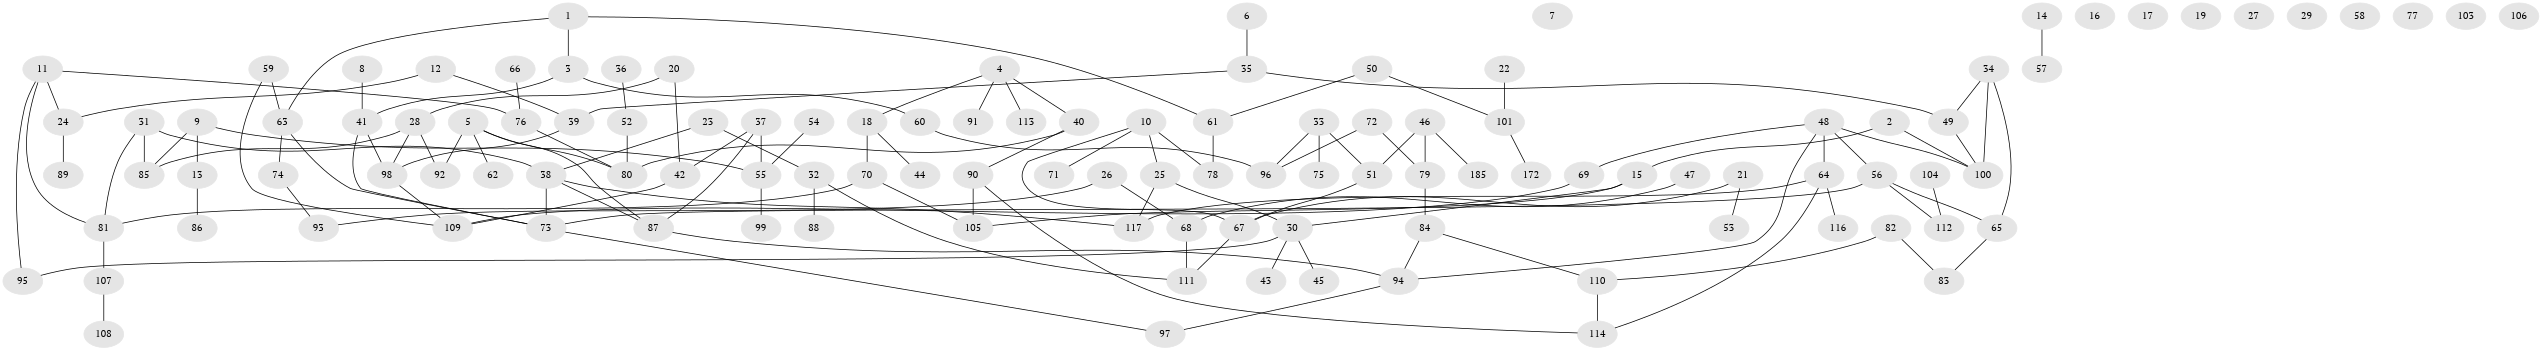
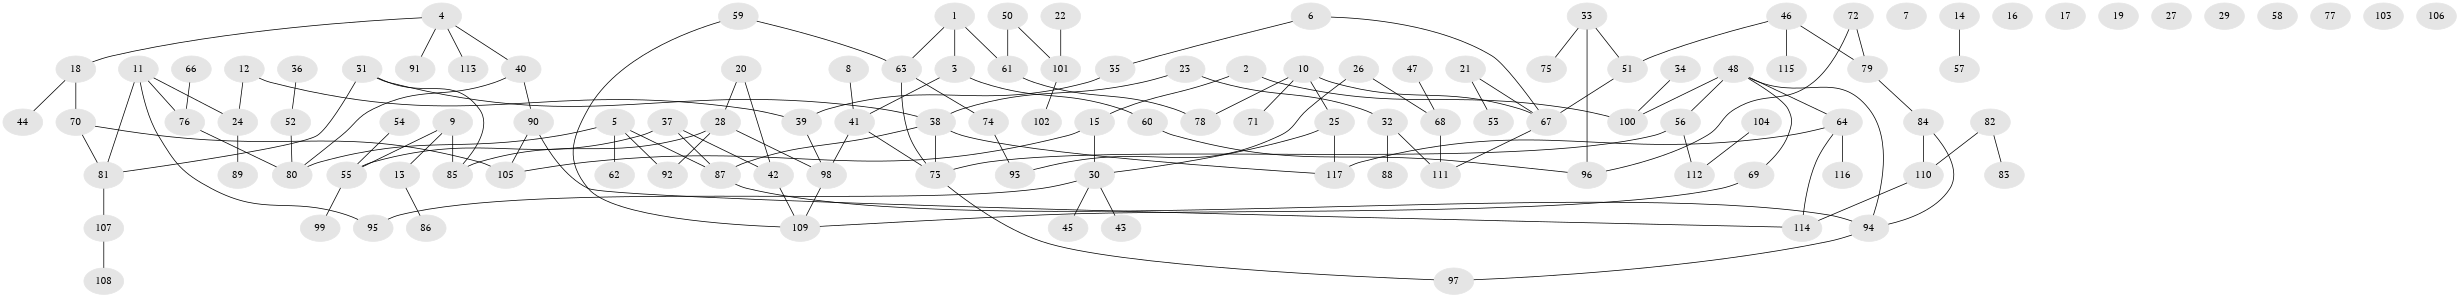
none -> (1448, 36)
(1948, 122) -> none
(1478, 175) -> (1787, 69)
(1531, 175) -> (1042, 122)
(1997, 228) -> none
